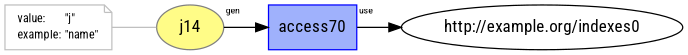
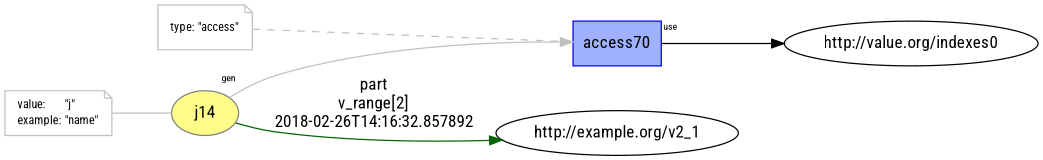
none -> (205, 27)
(240, 27) -> (391, 52)
(542, 27) -> (911, 44)
none -> (617, 133)
